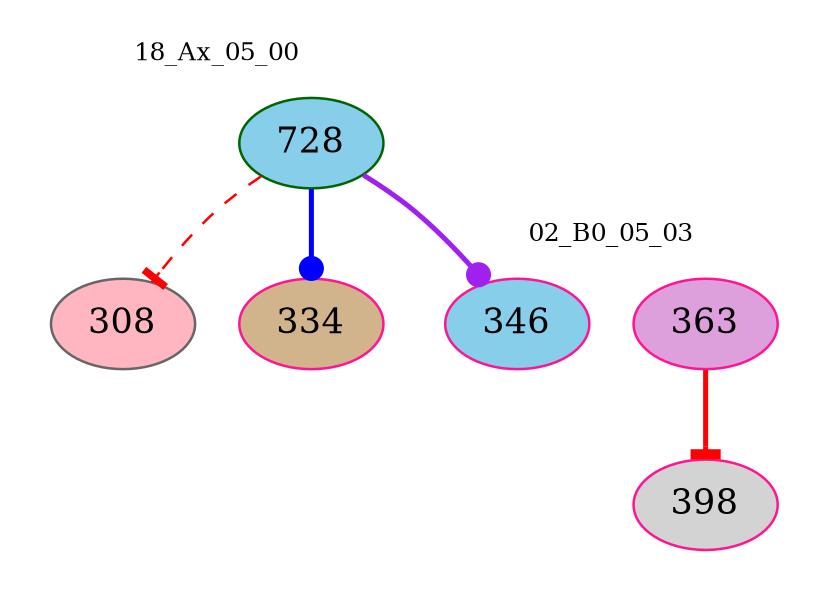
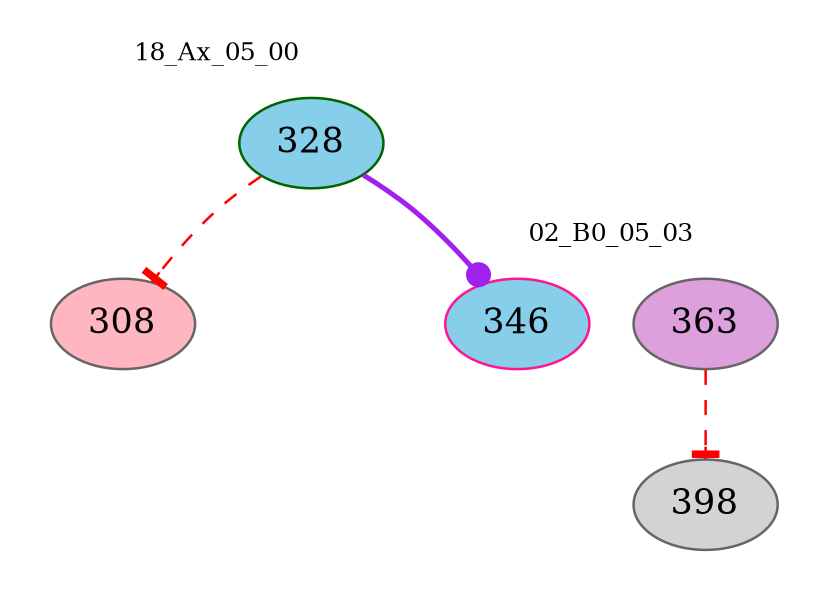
(311, 143) -> (311, 143)
(311, 324) -> none
(706, 324) -> (706, 324)
(706, 408) -> (706, 408)
(706, 505) -> (706, 505)
